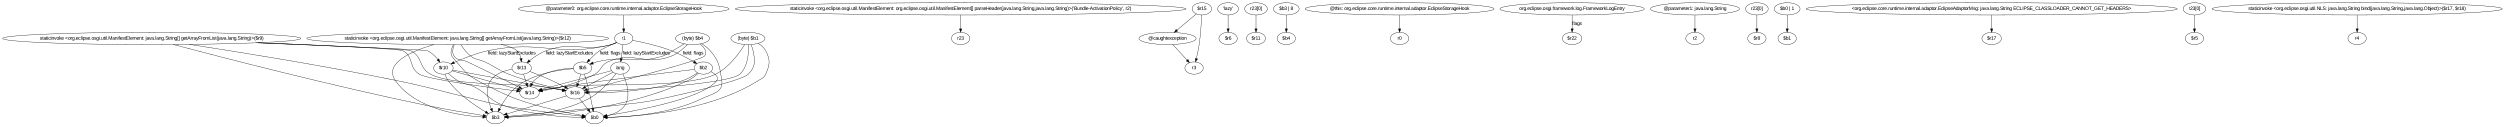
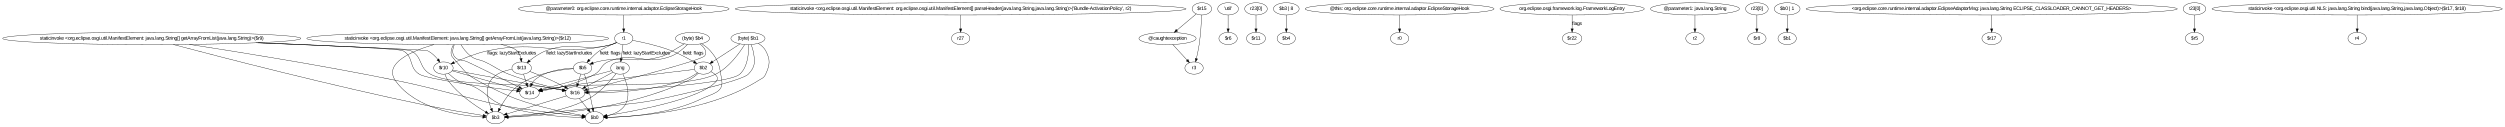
(1228, 9) -> (1228, 9)
(961, 38) -> (961, 38)
(512, 53) -> (512, 53)
(569, 53) -> (569, 53)
none -> (726, 53)
